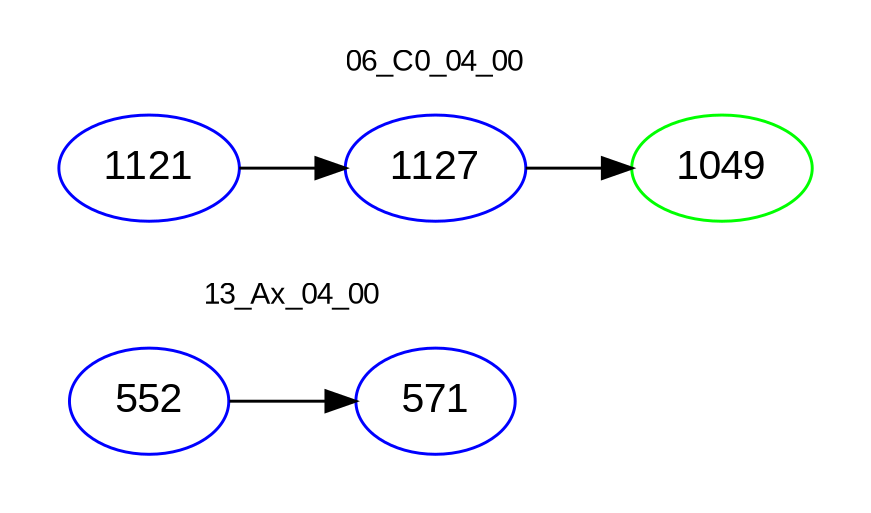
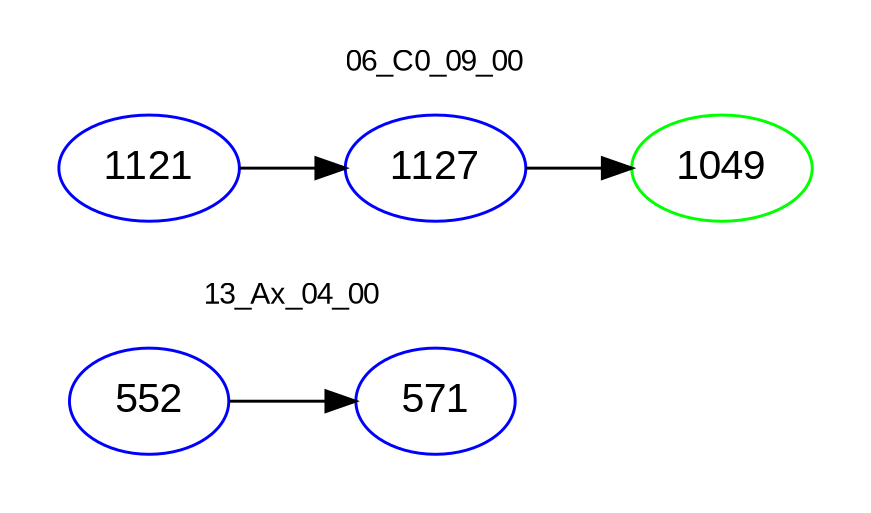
(436, 63) -> (436, 63)
